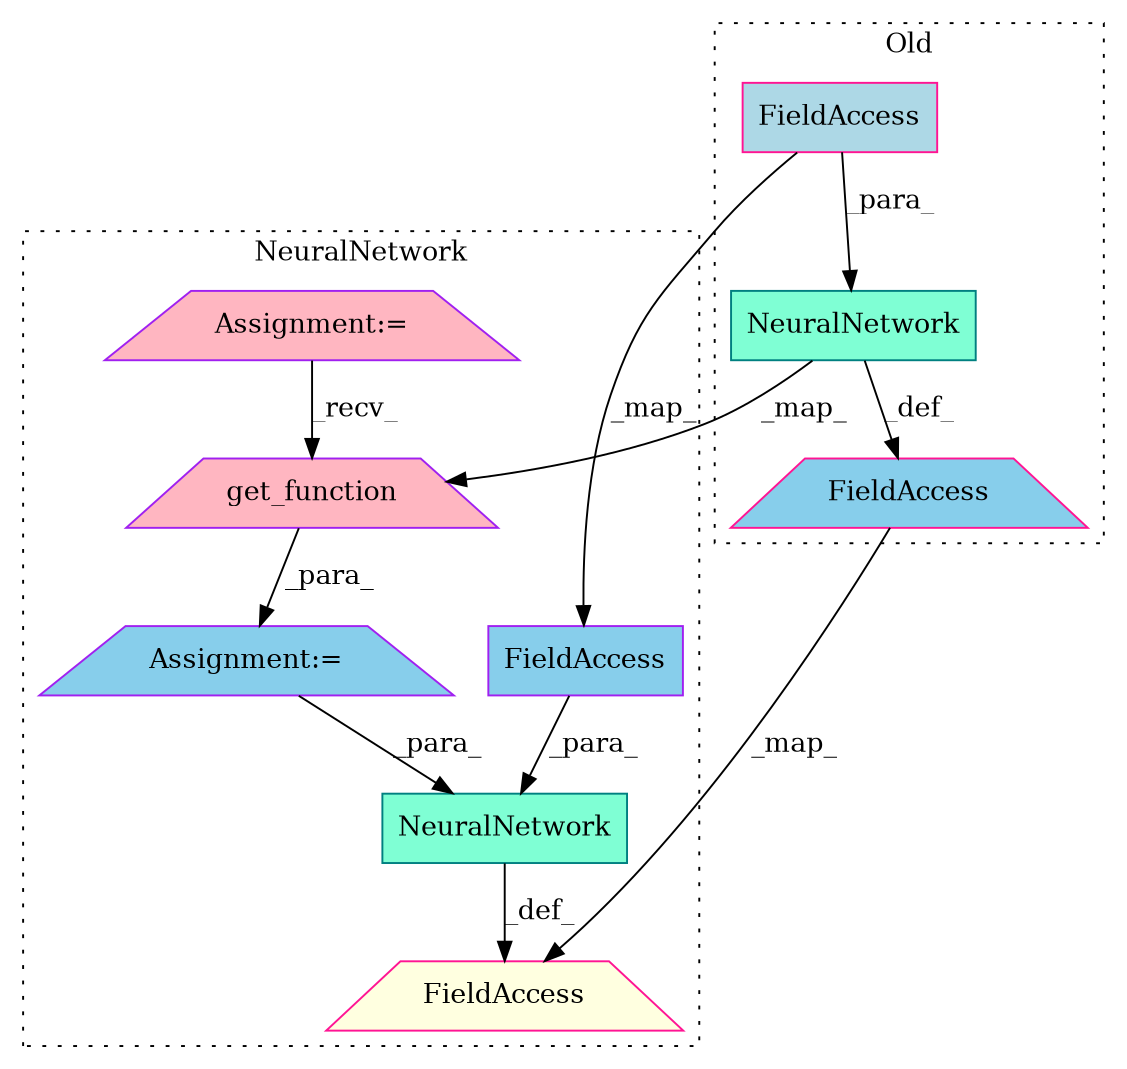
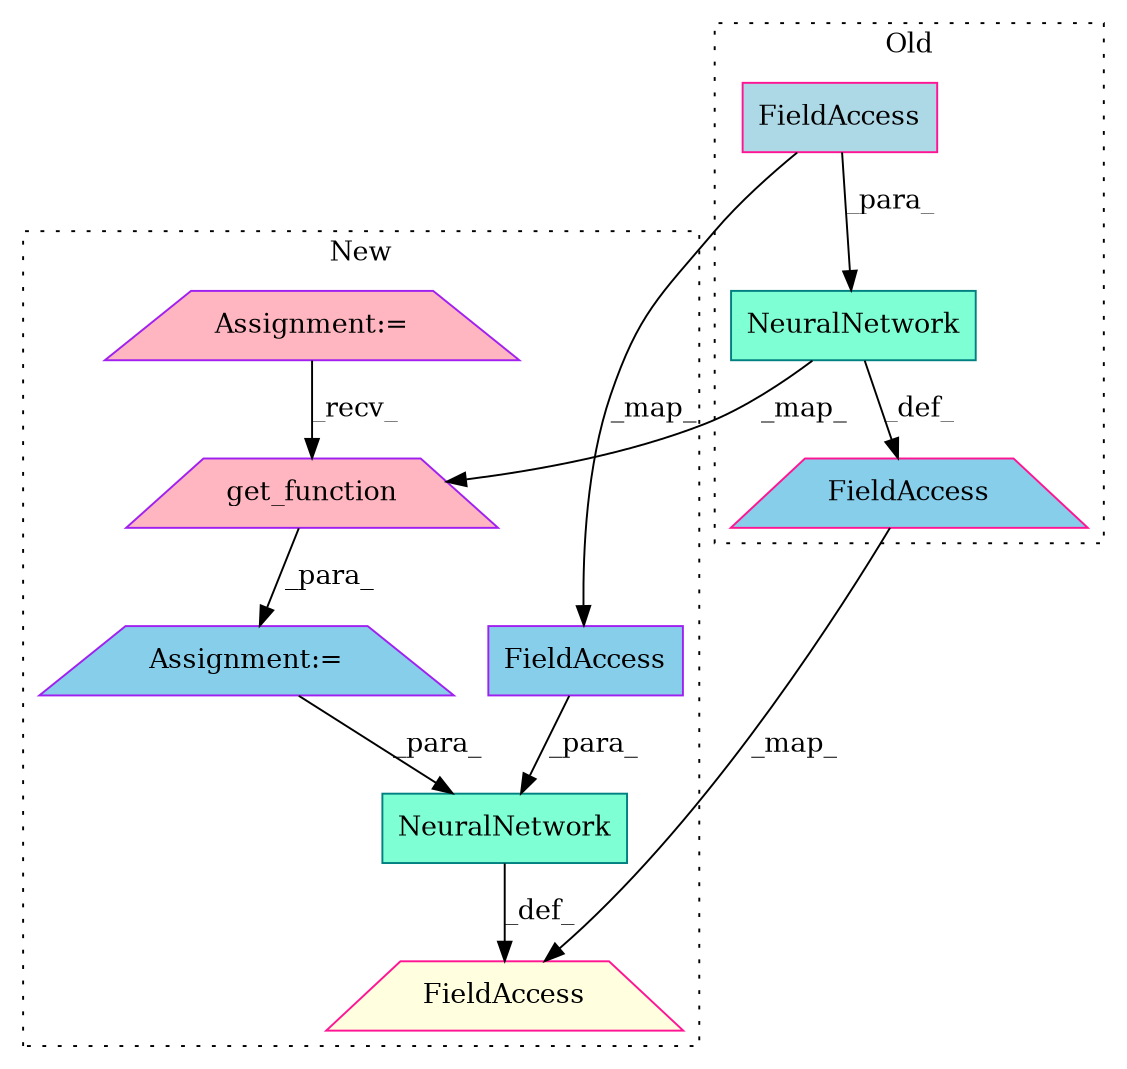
(361, 253) -> (361, 253)
